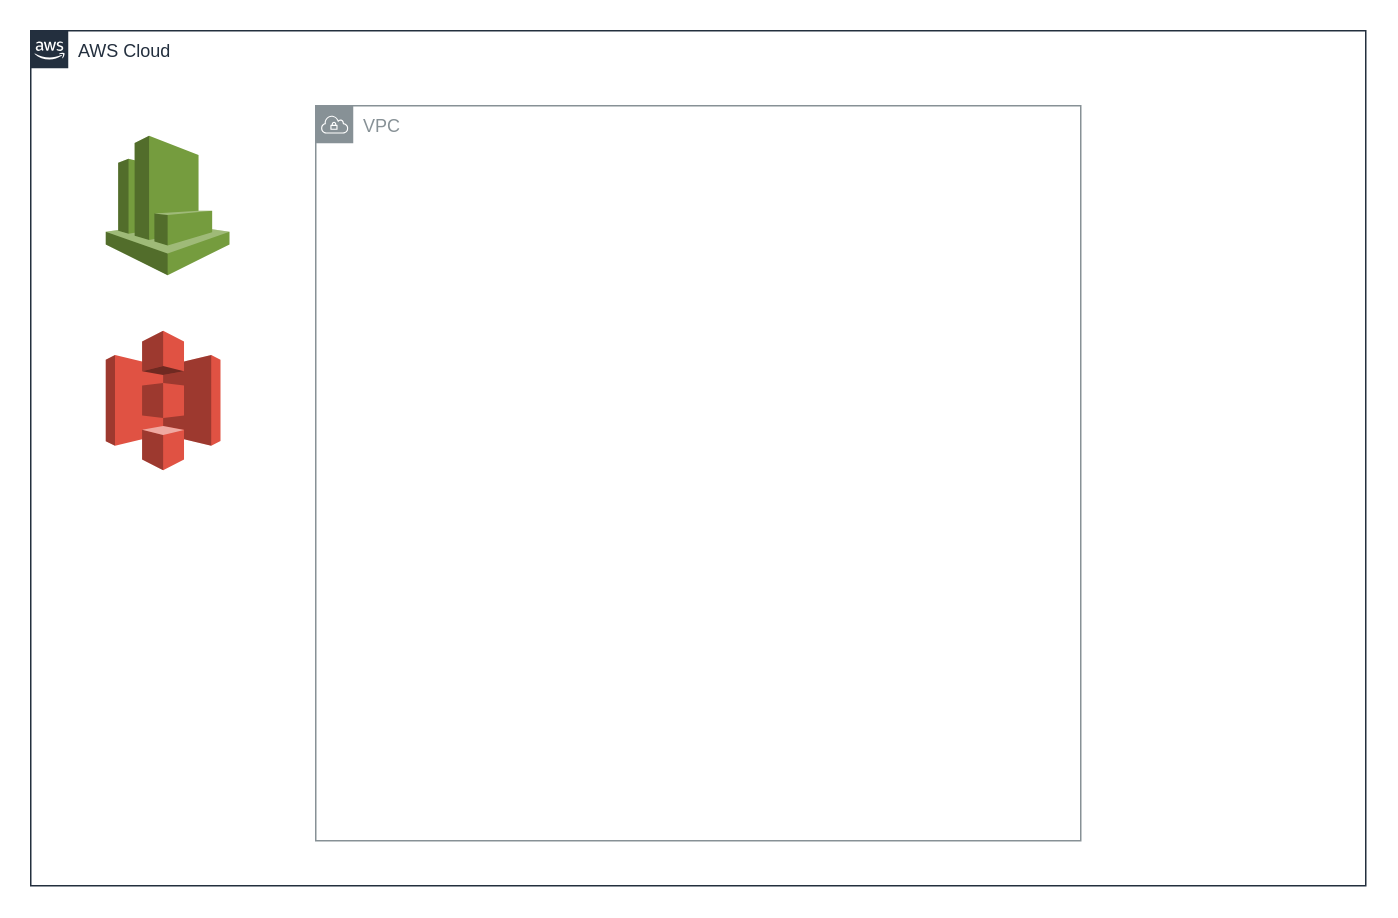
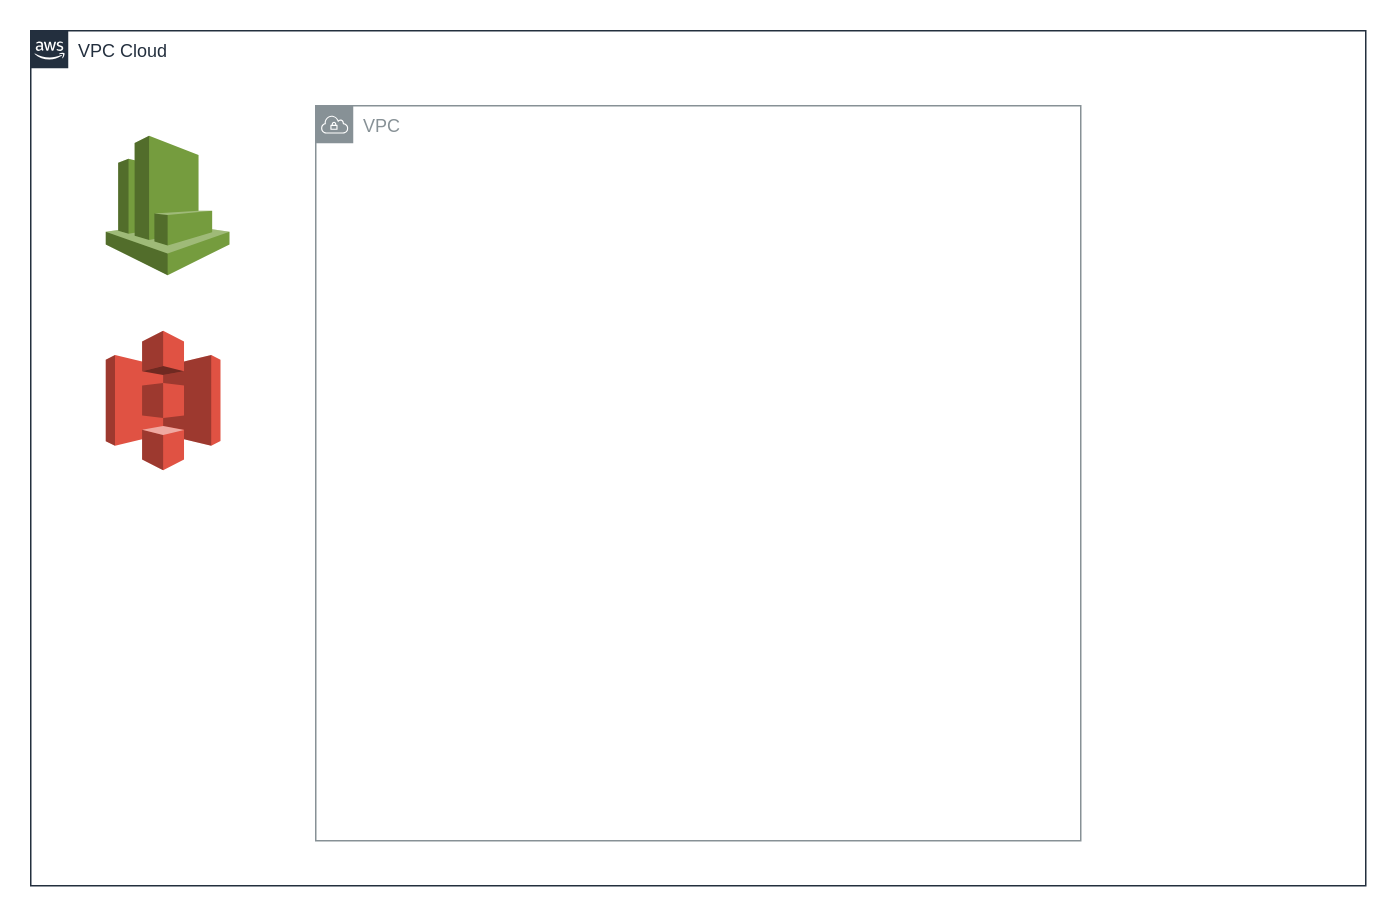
(119, 52) -> (119, 52)
